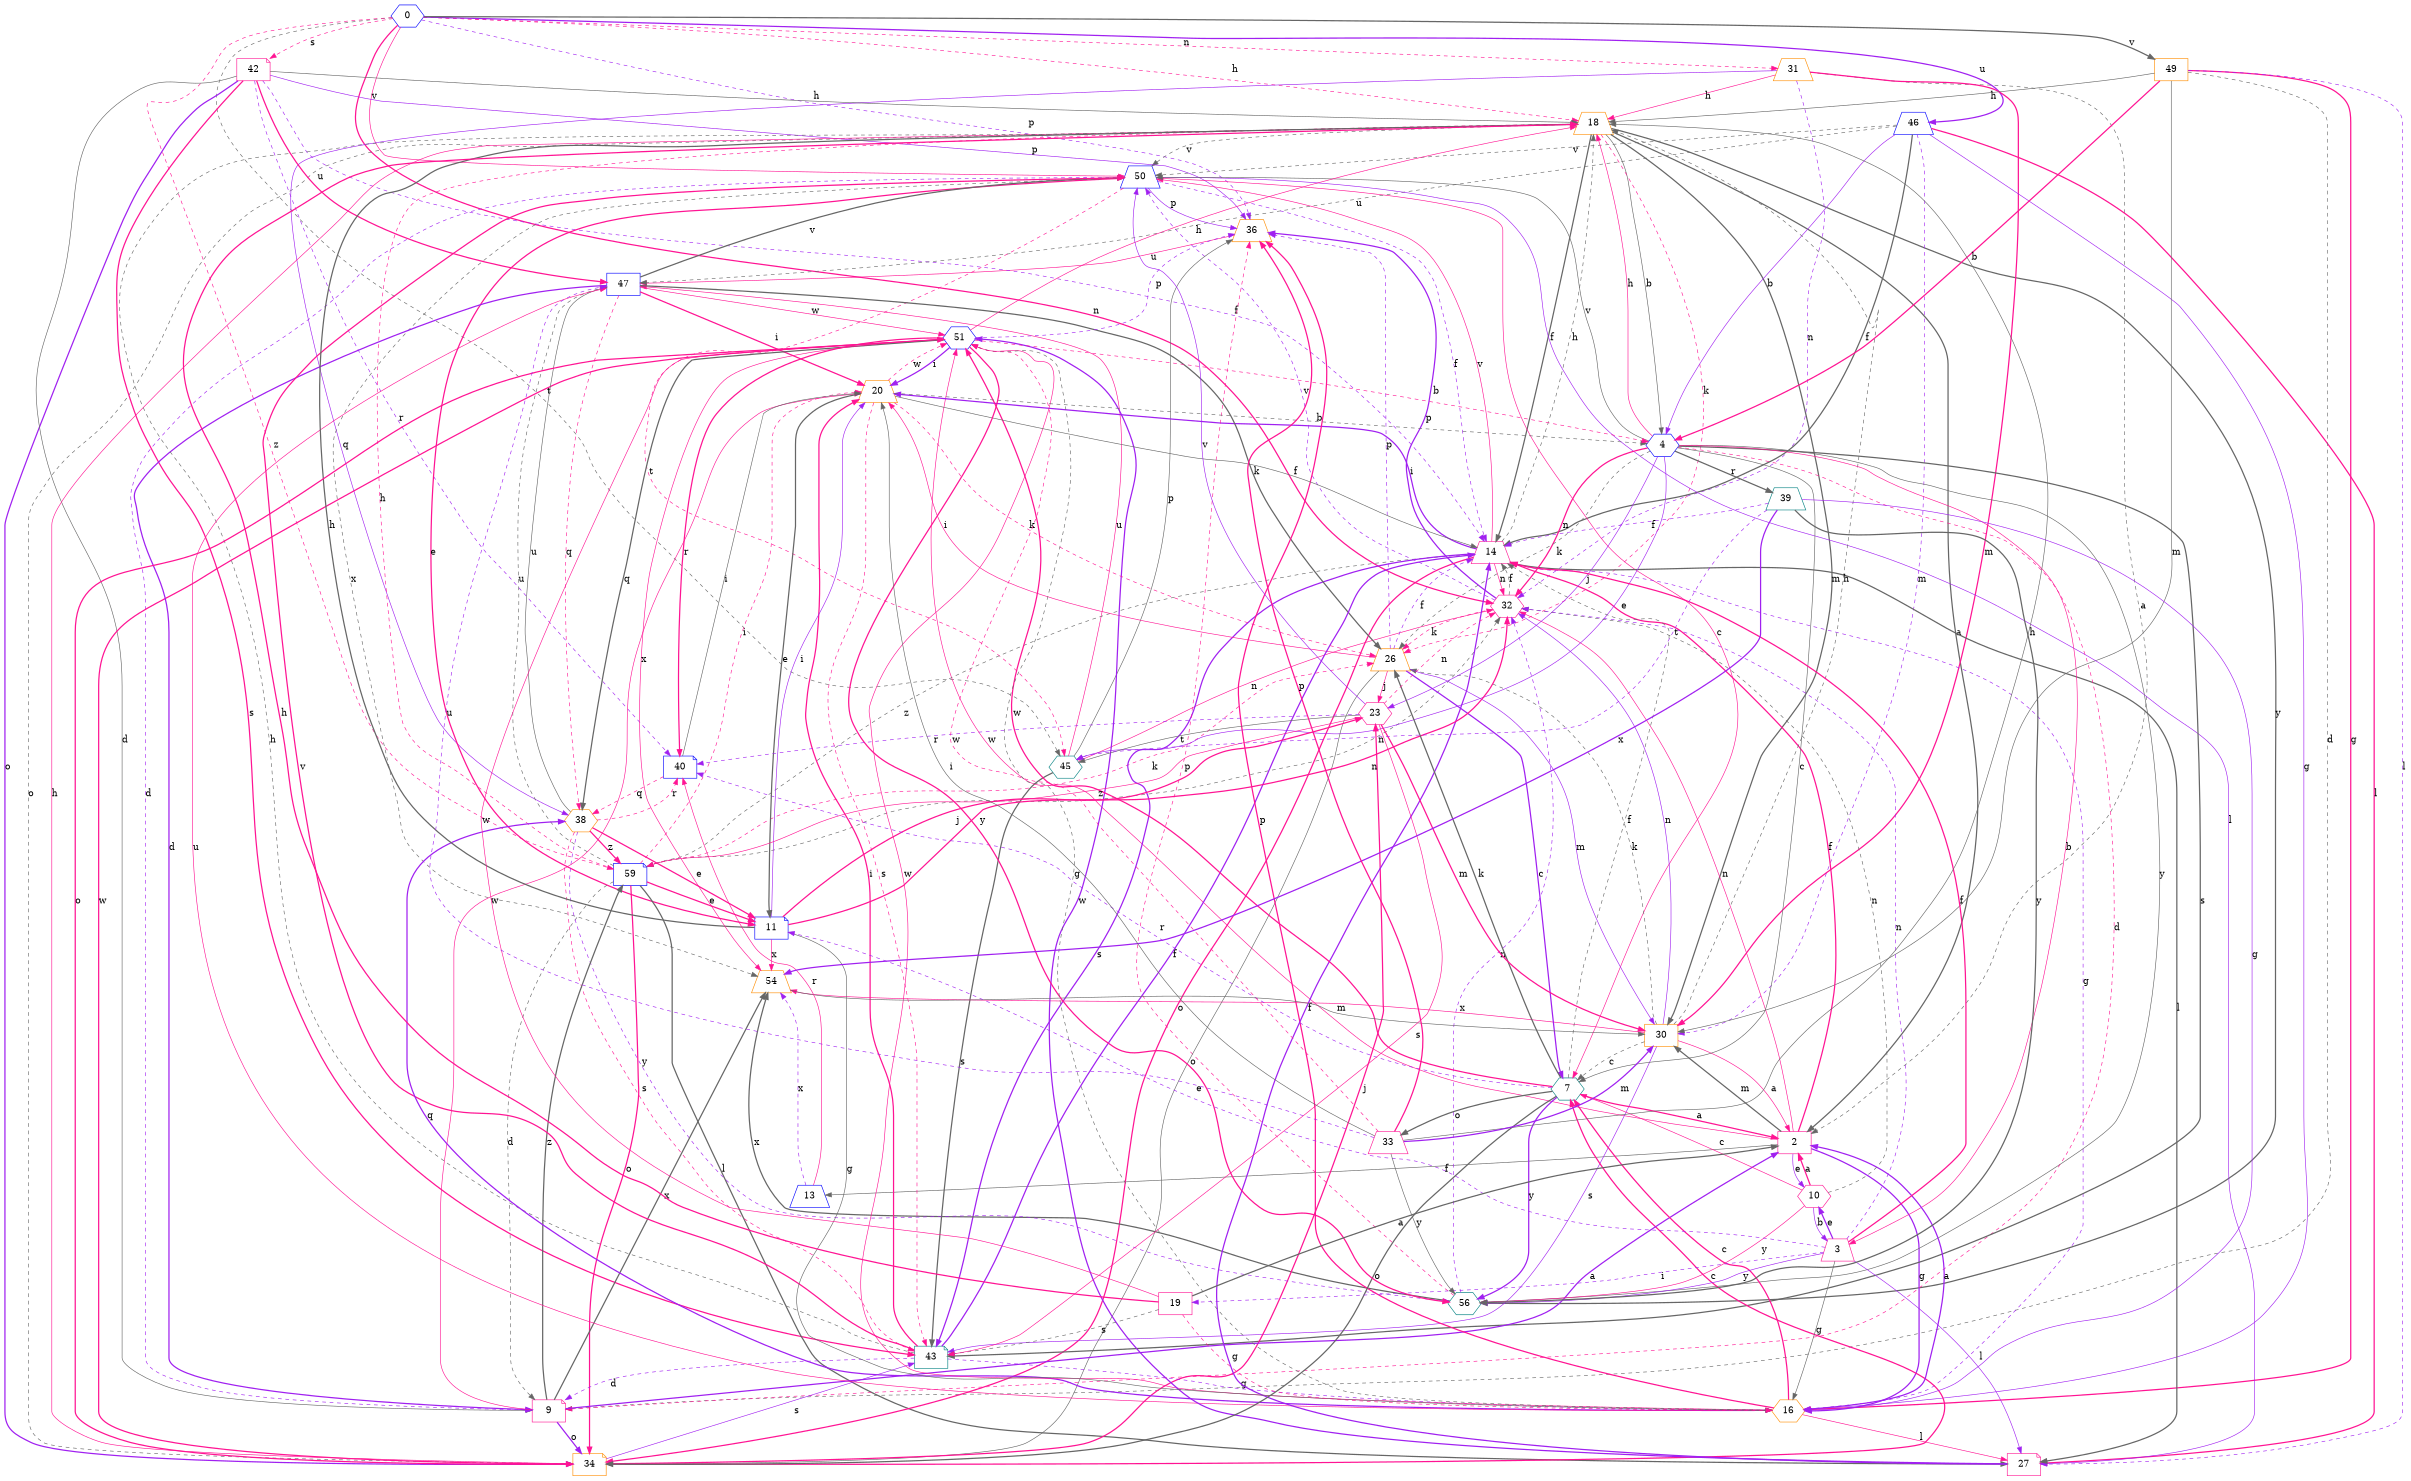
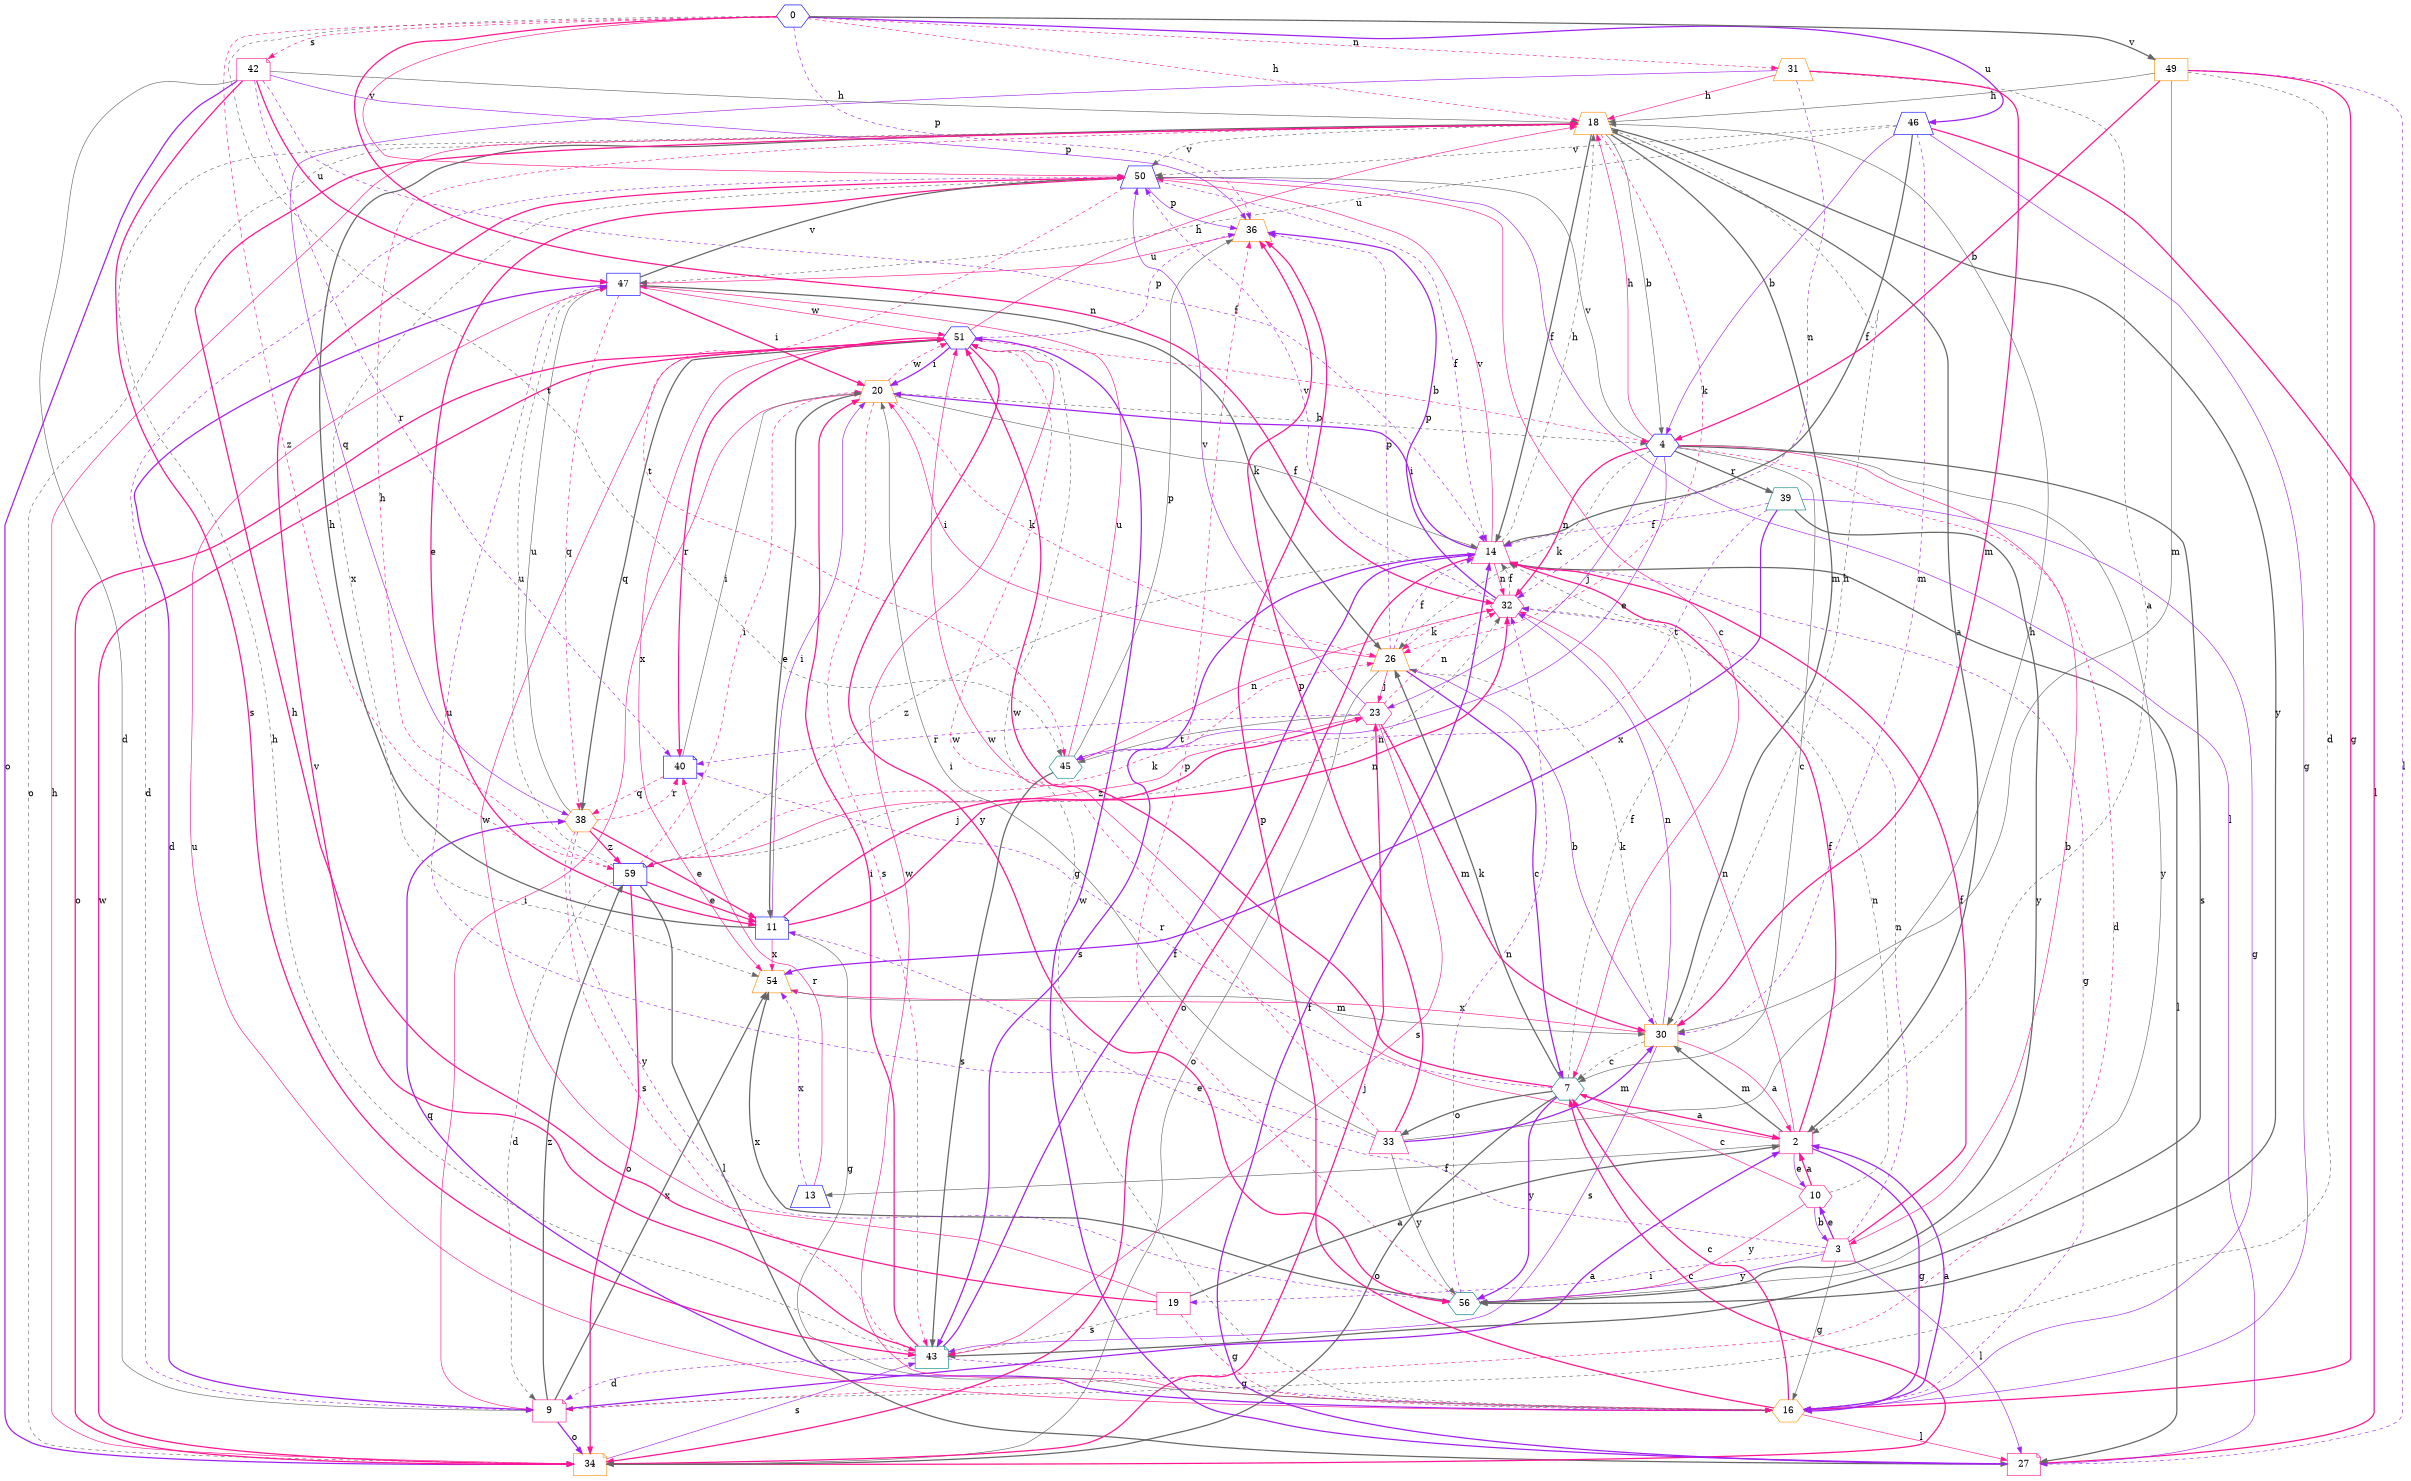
(1581, 848) -> (1575, 848)
(495, 901) -> (526, 901)
